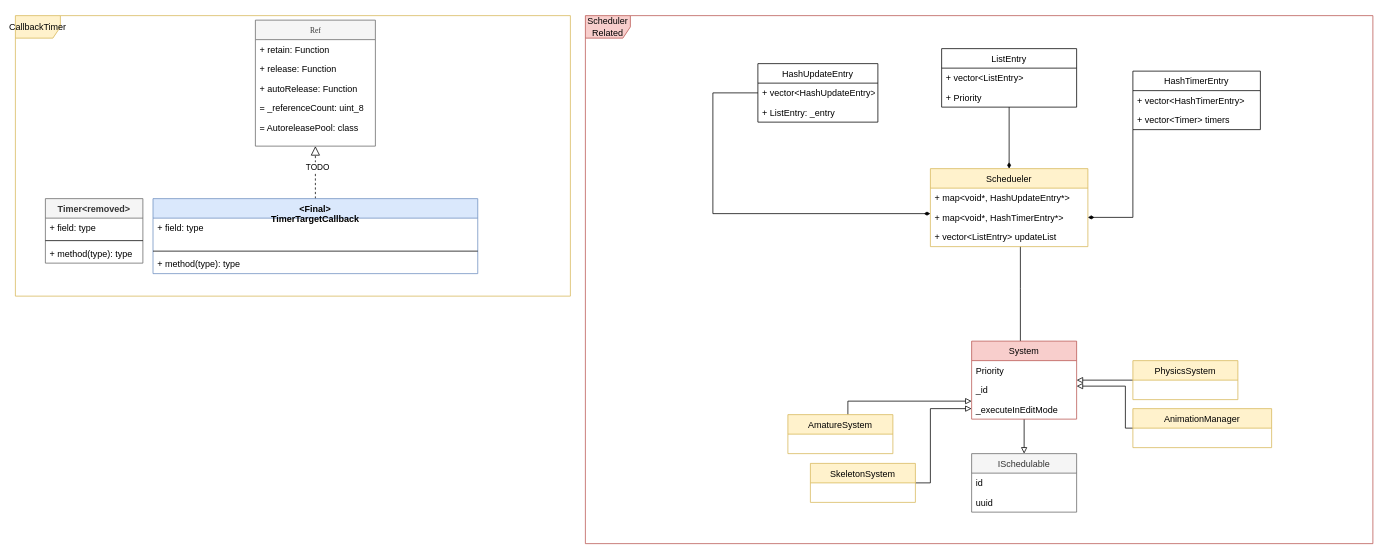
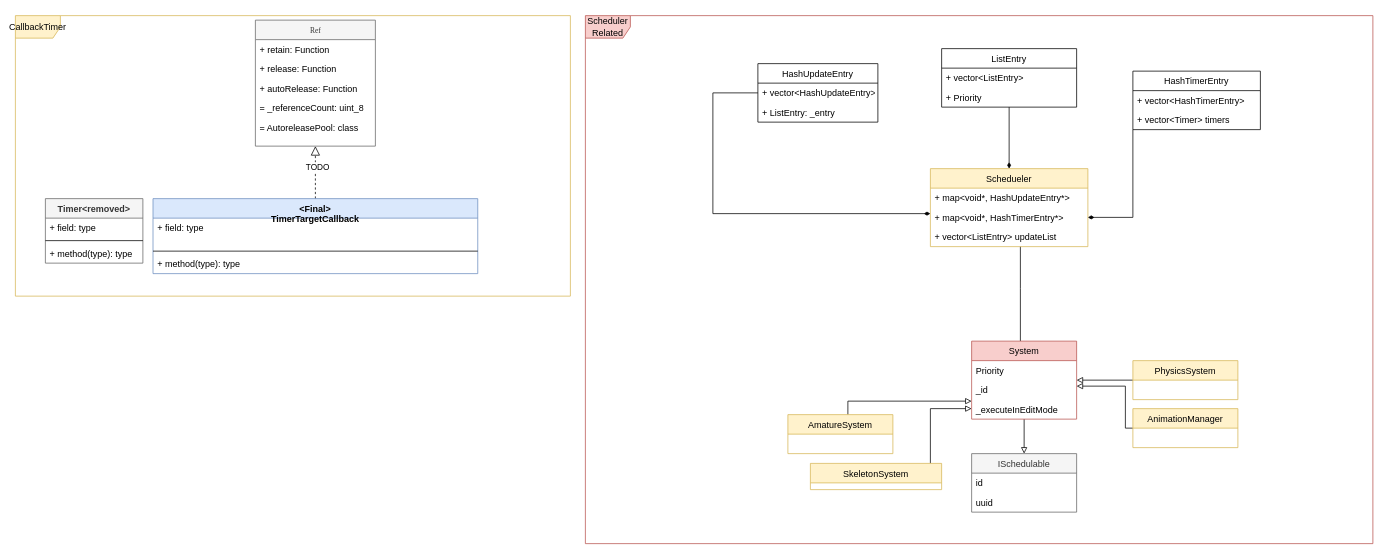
(1202, 428) -> (1185, 428)
(863, 483) -> (876, 476)
